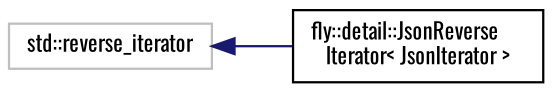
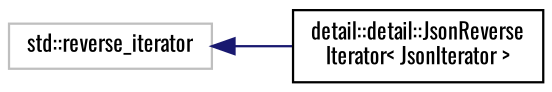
(418, 46) -> (418, 46)
